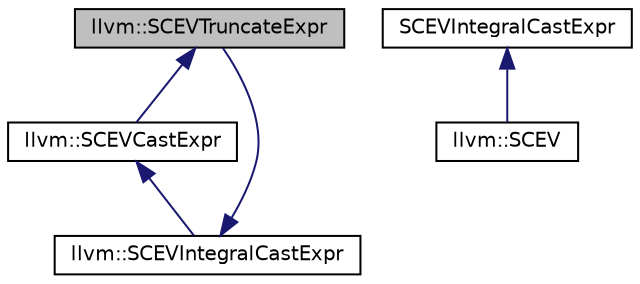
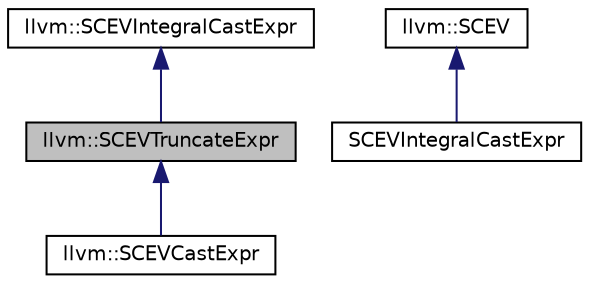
(507, 96) -> (457, 96)
(171, 207) -> none
